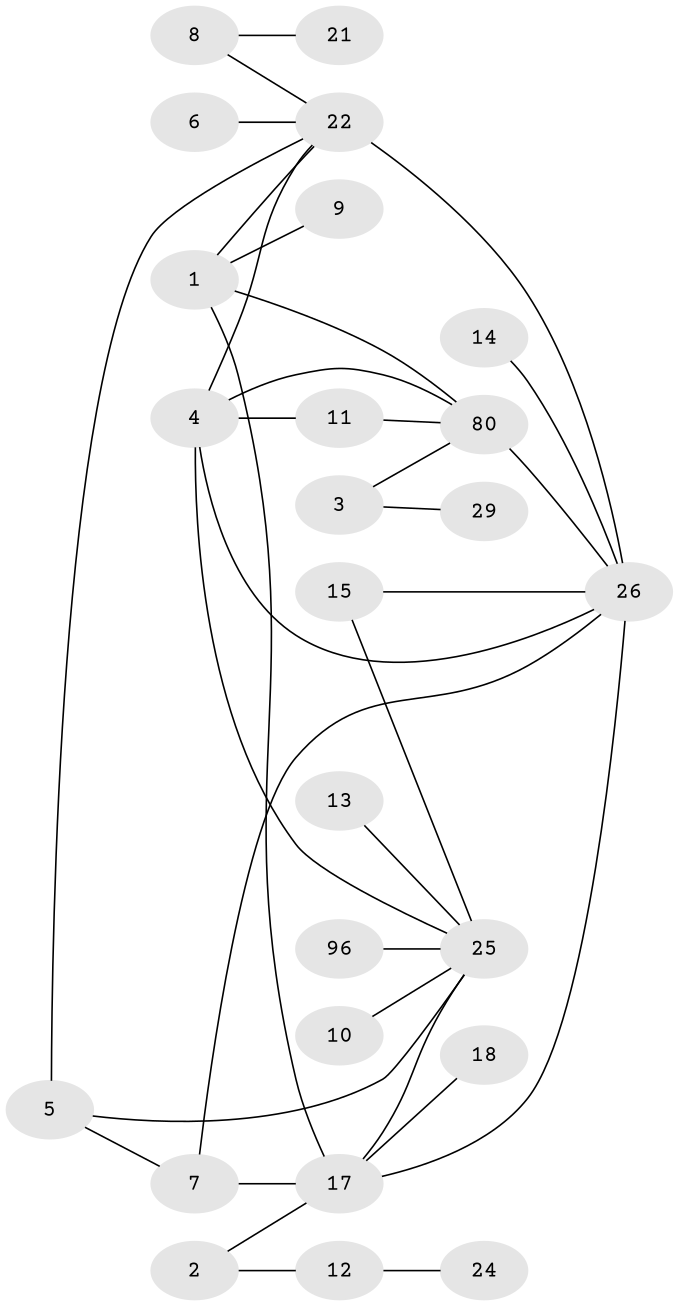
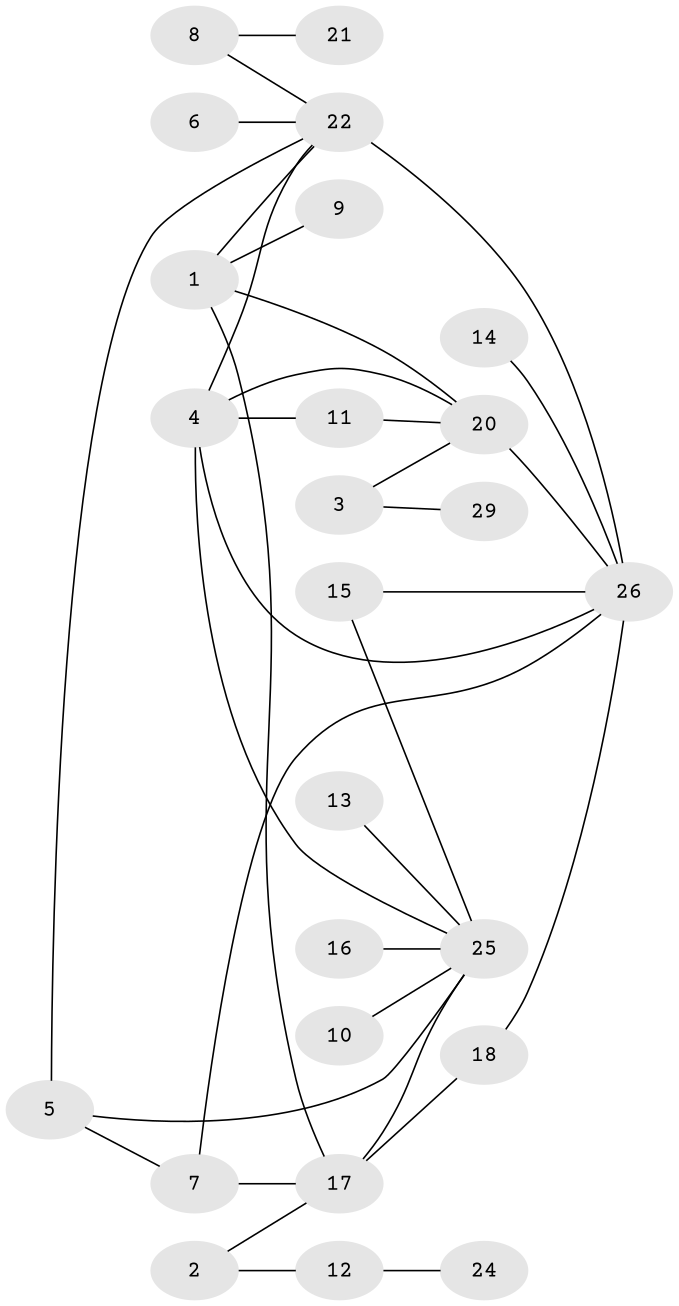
(484, 425) -> (484, 425)
(581, 947) -> (582, 830)
(339, 949) -> (339, 949)
